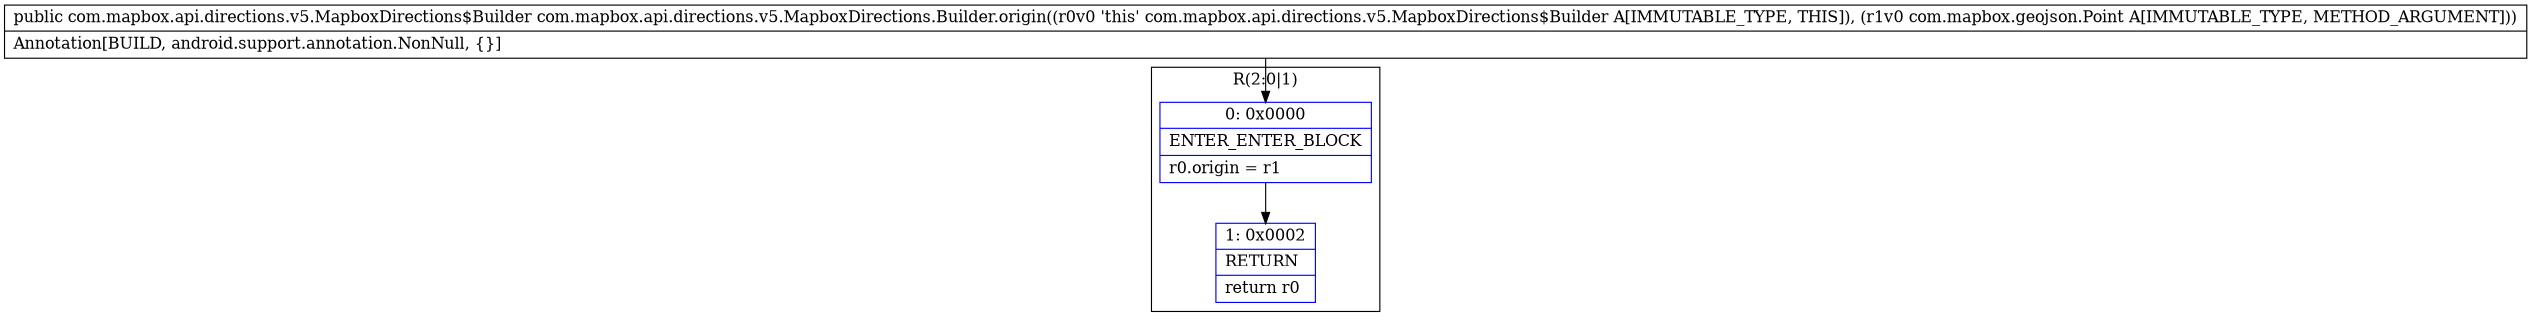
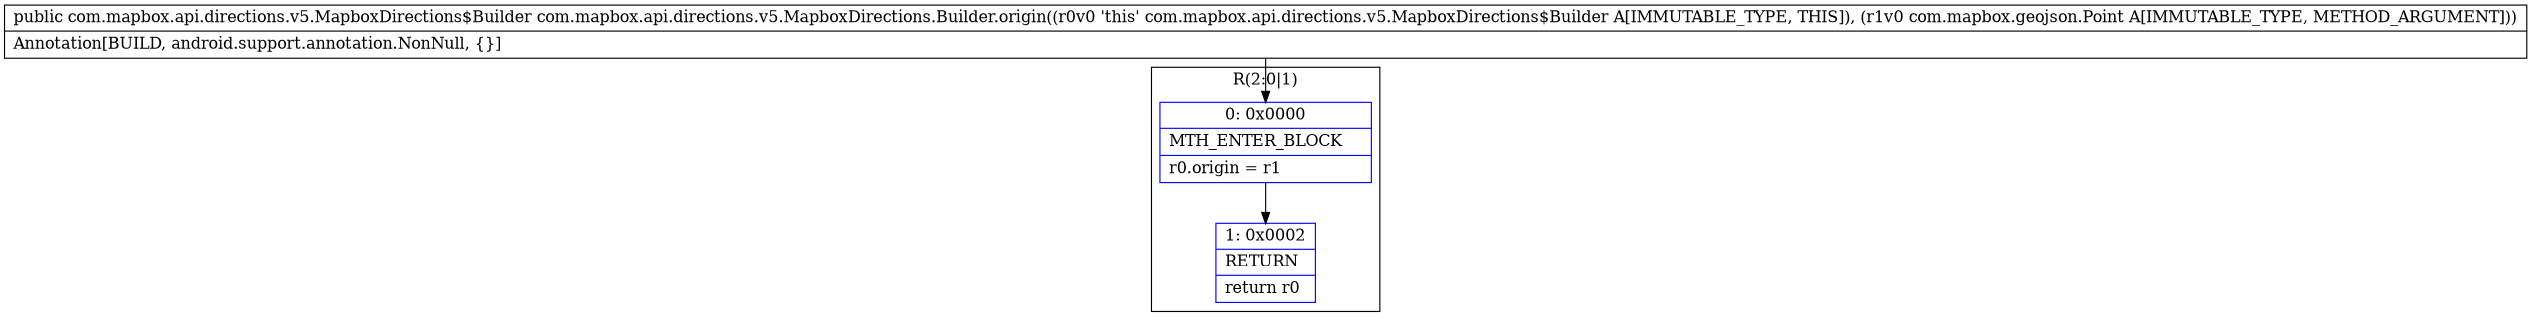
(1266, 141) -> (1256, 141)
